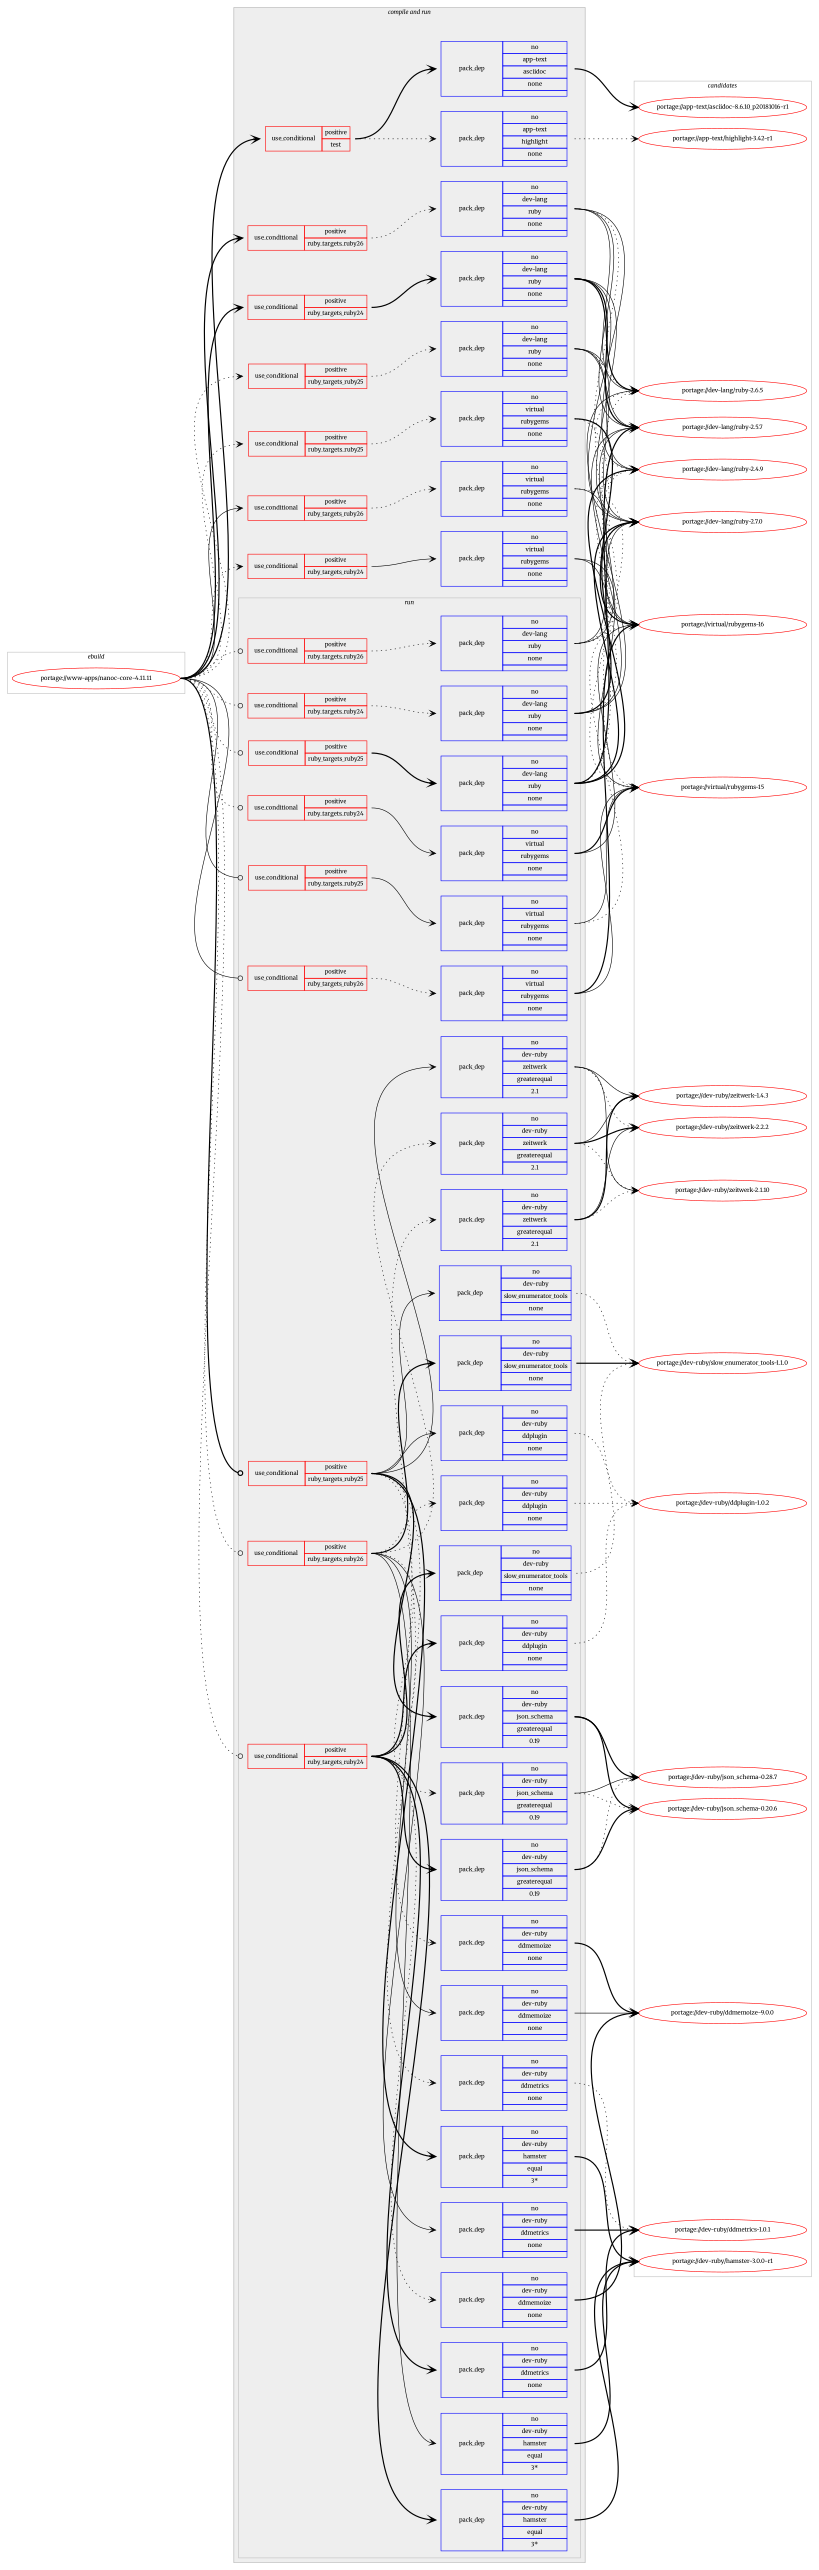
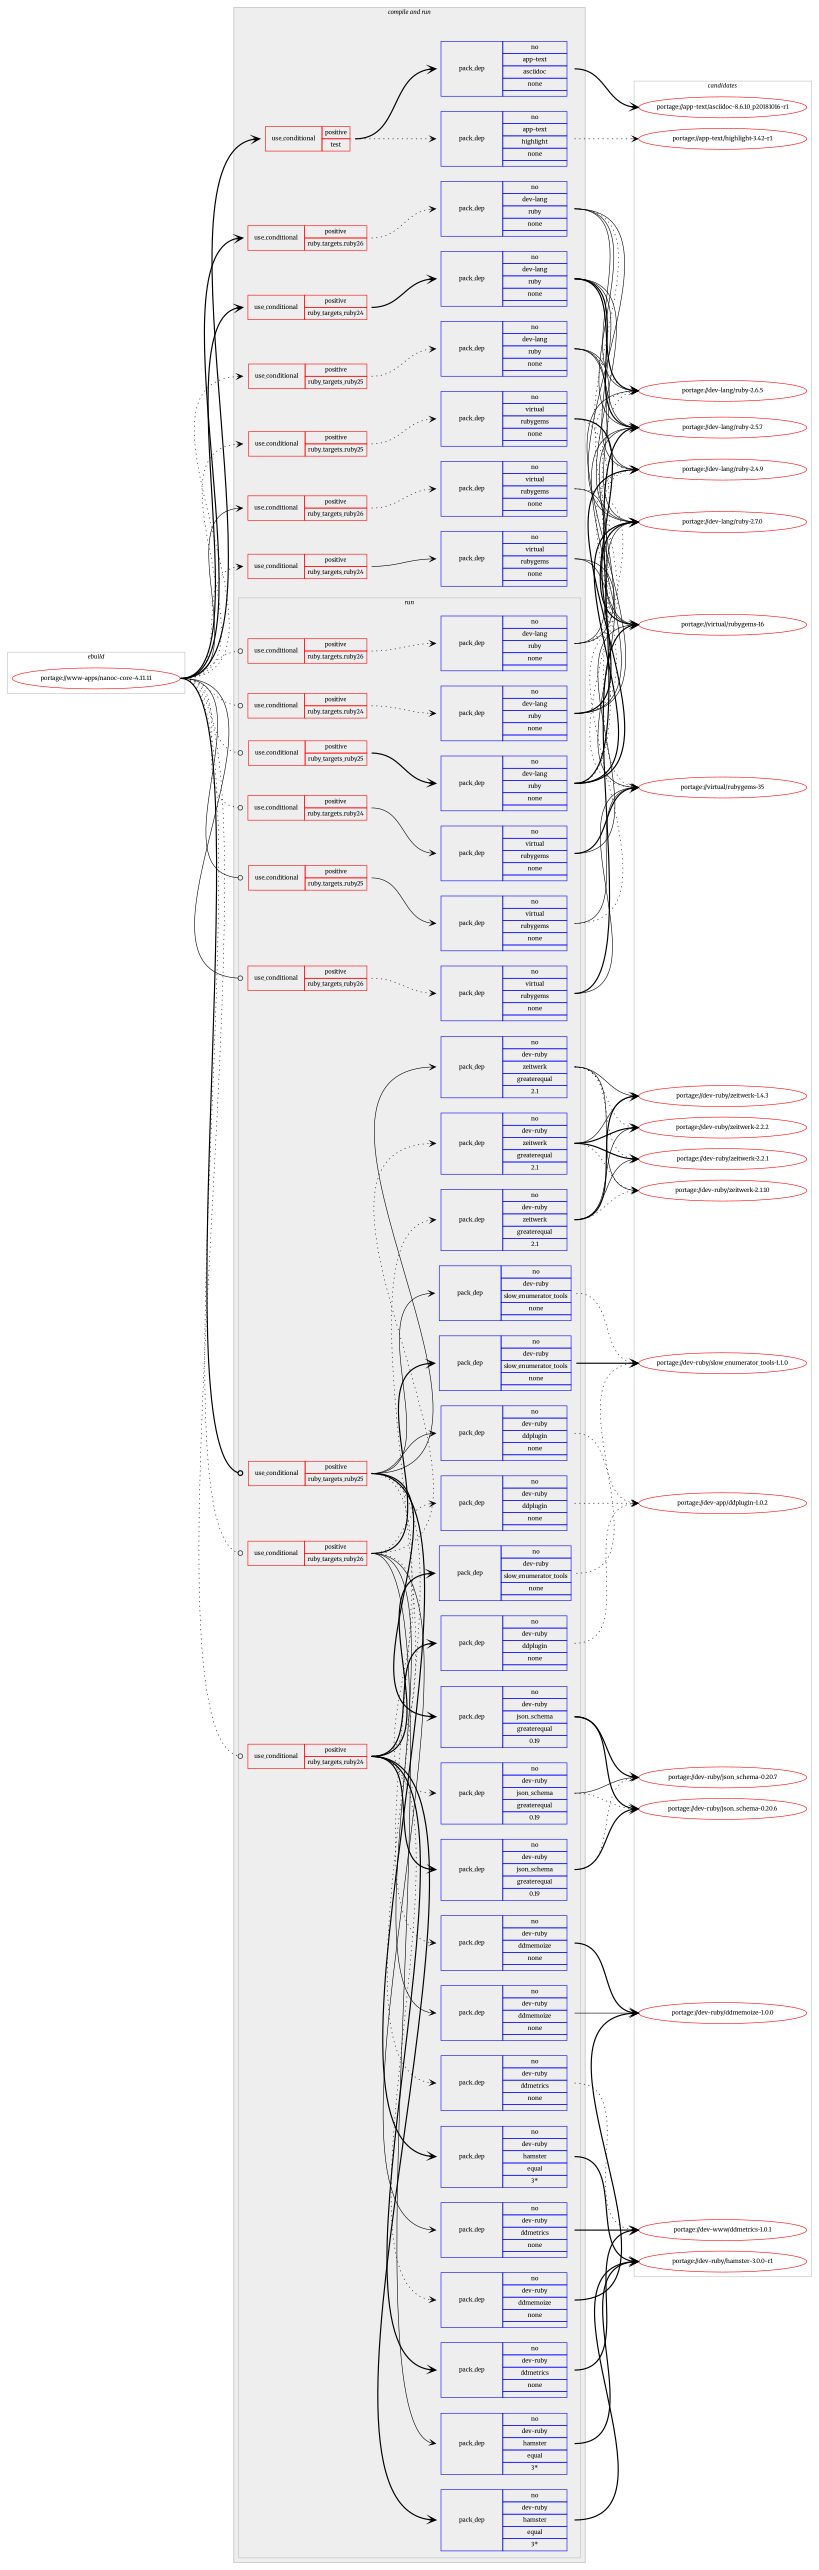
(723, 788) -> (723, 788)
none -> (723, 1159)
(723, 1503) -> (723, 1503)
(723, 1777) -> (723, 1777)
(723, 2013) -> (723, 2013)
(723, 2230) -> (723, 2230)
